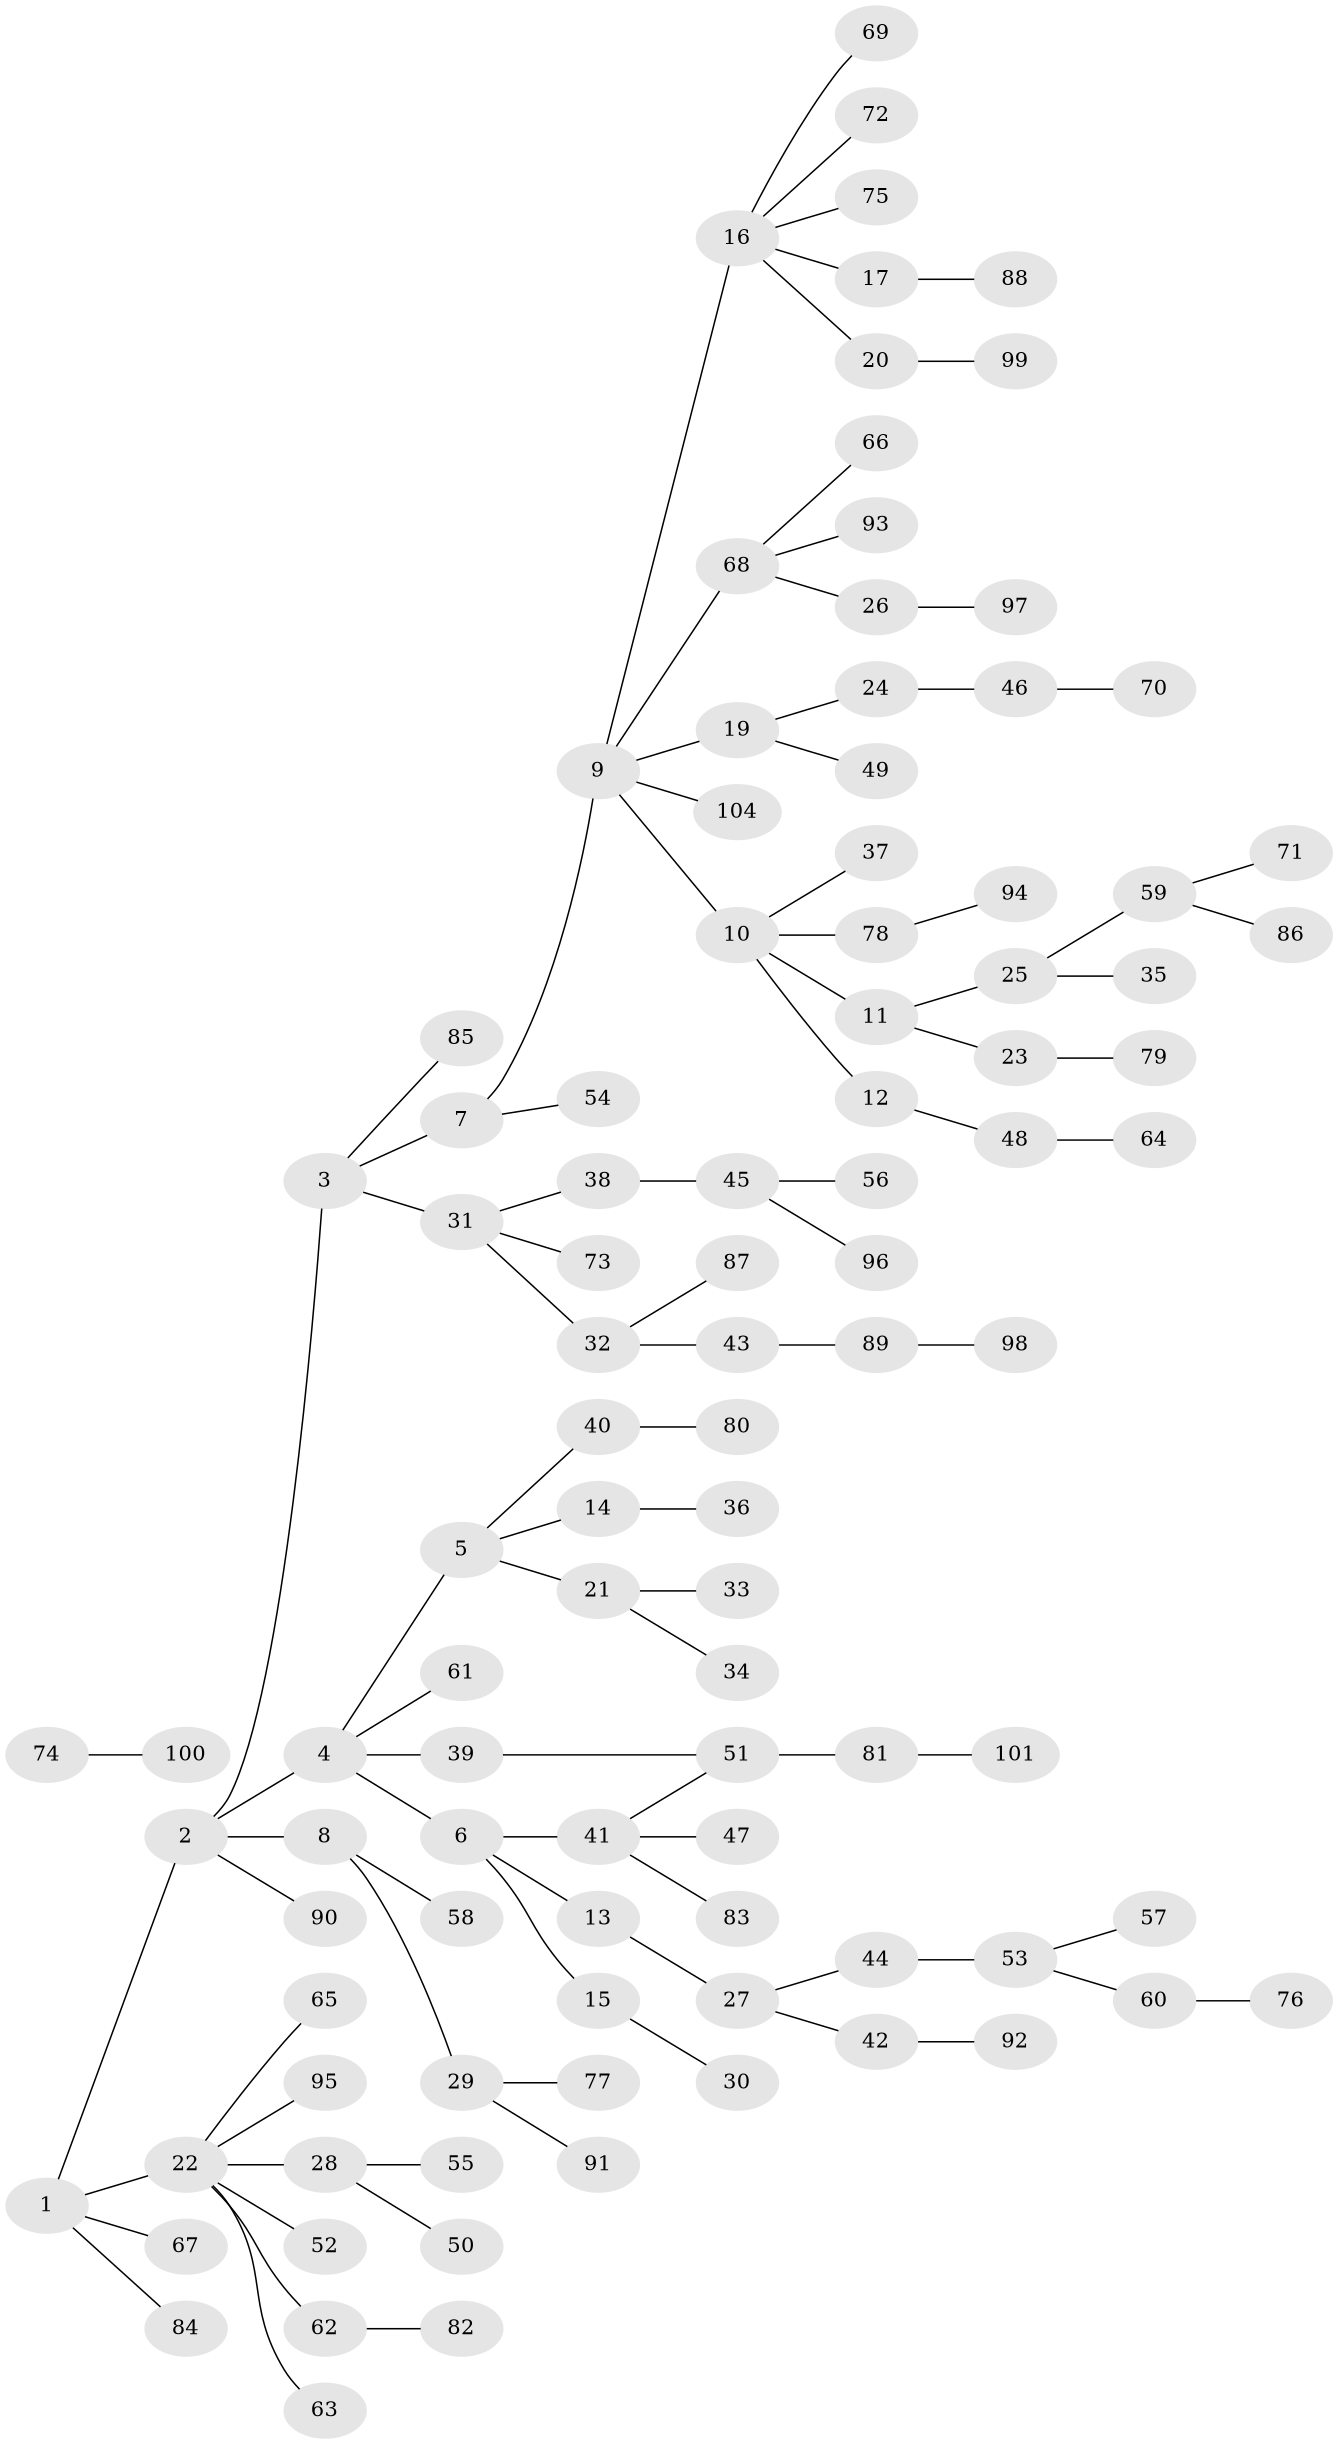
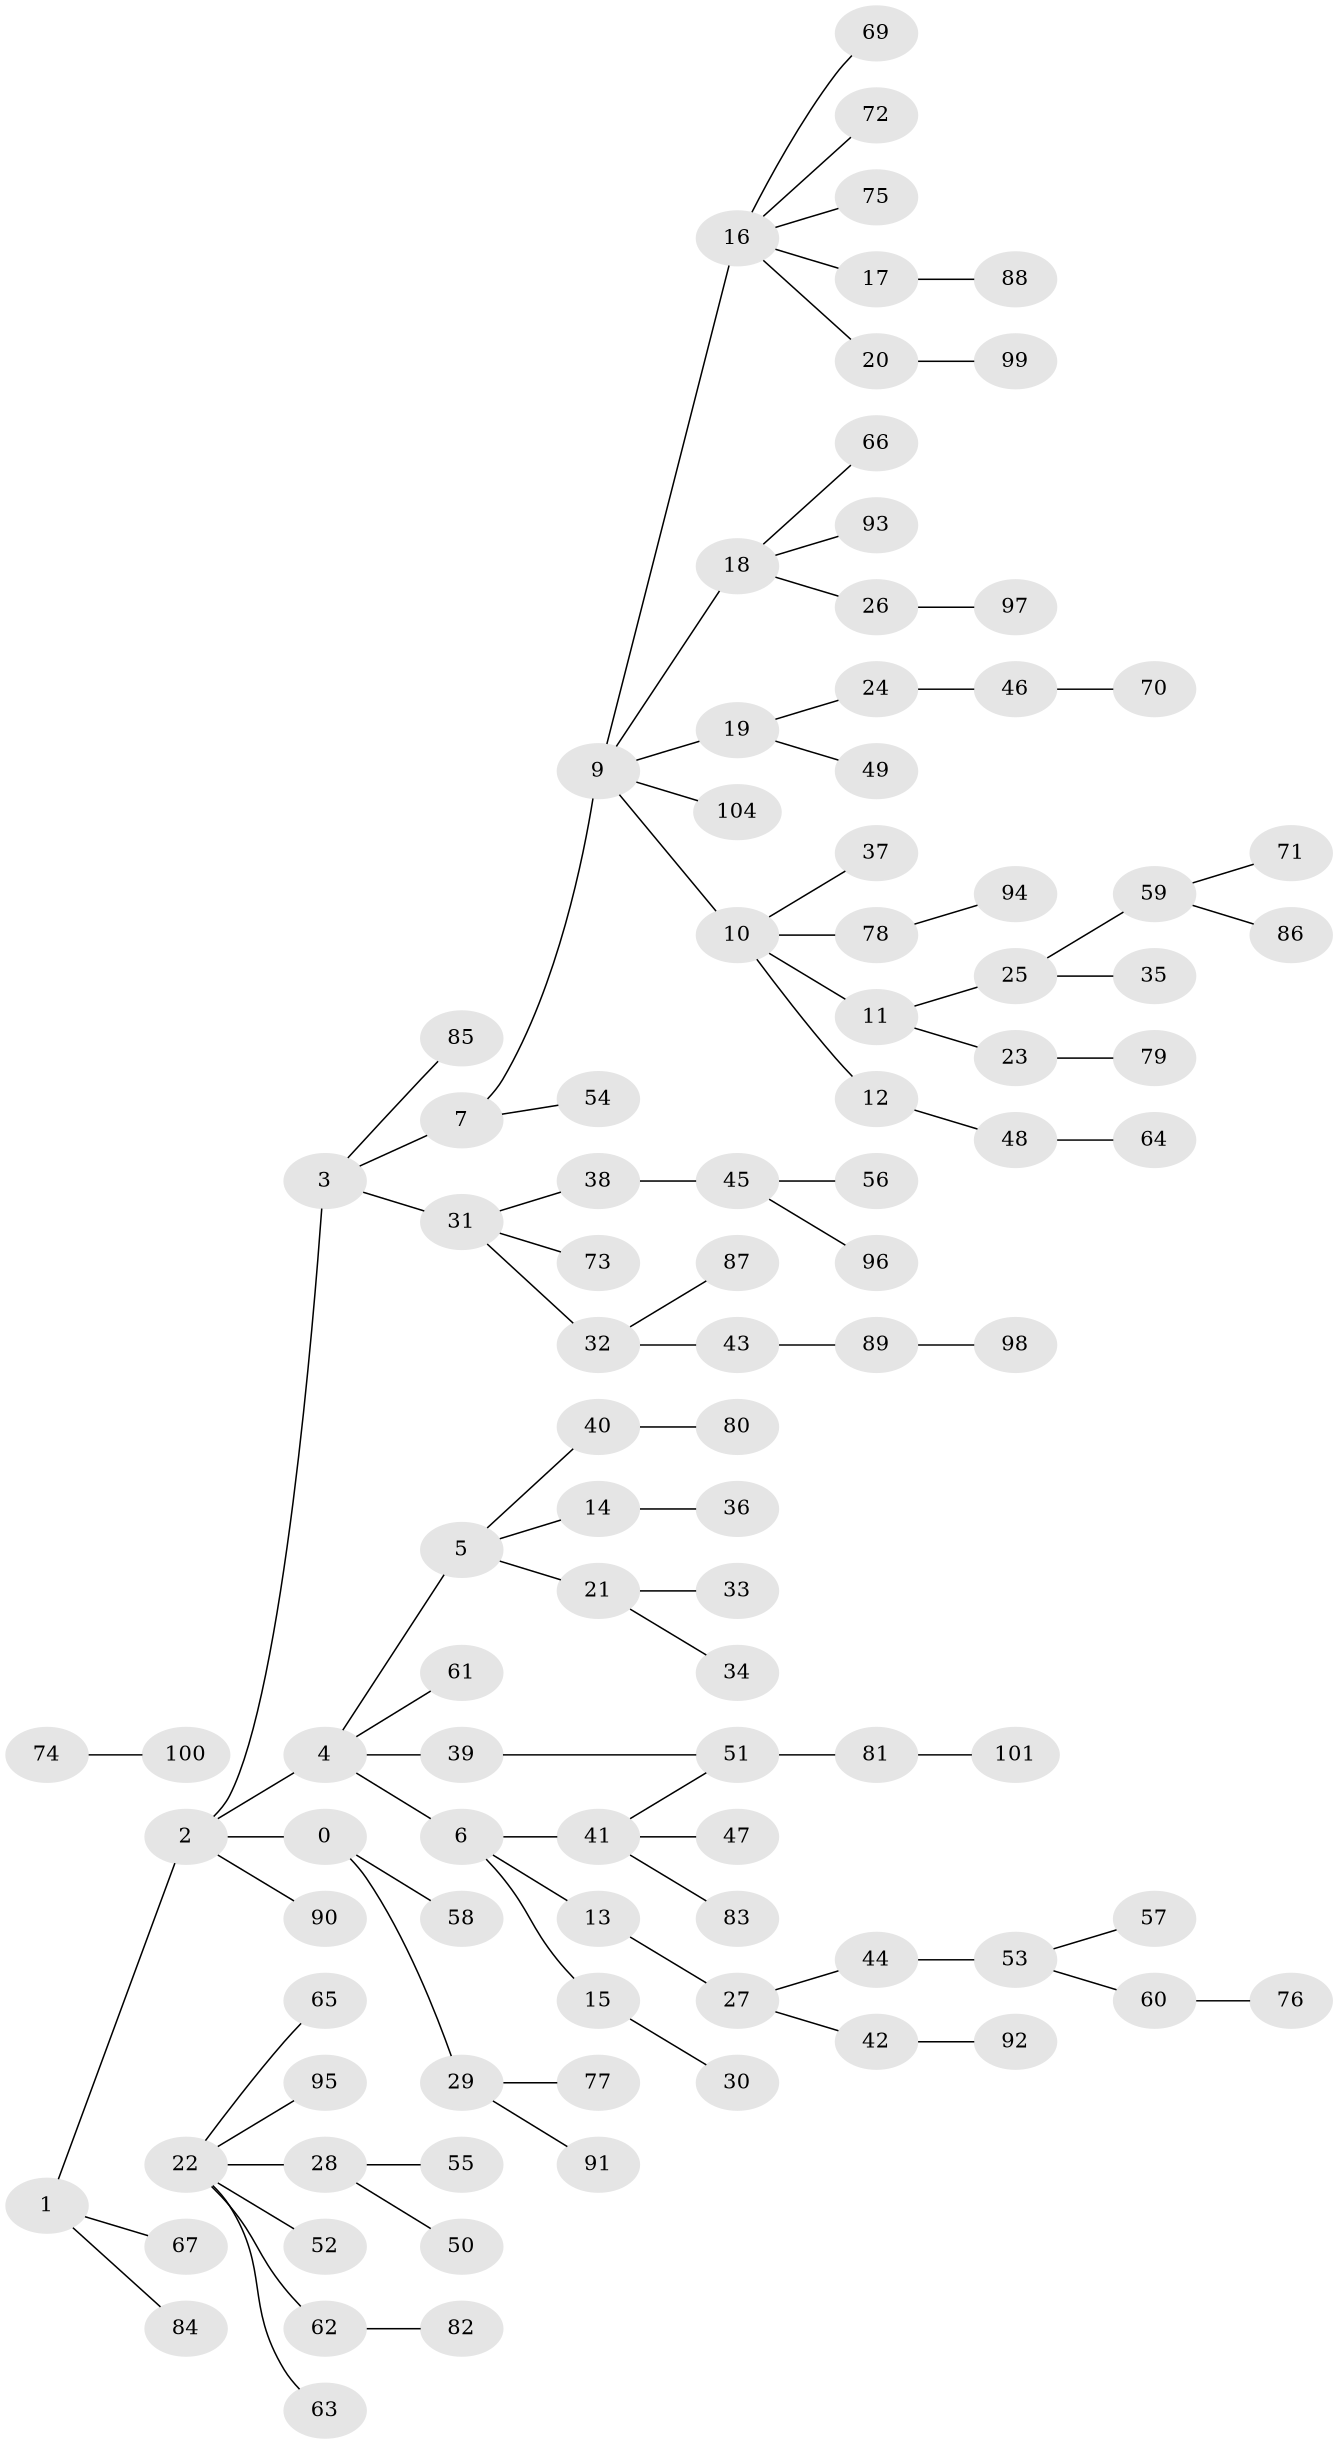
(737, 566) -> (737, 566)
(325, 1837) -> (325, 1837)
(117, 2185) -> none
